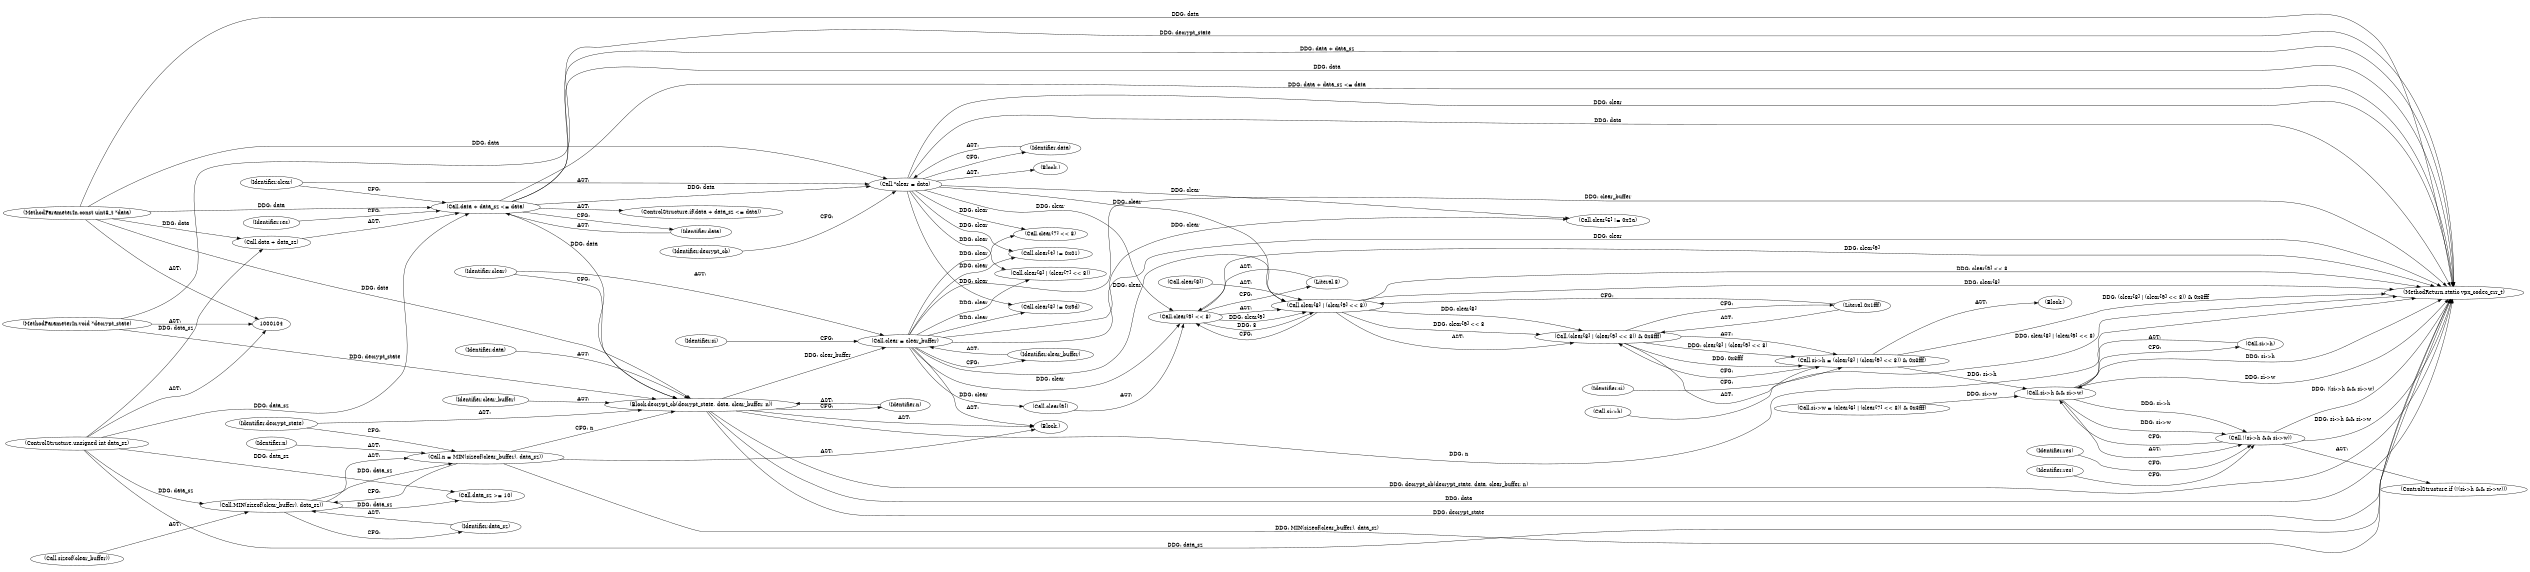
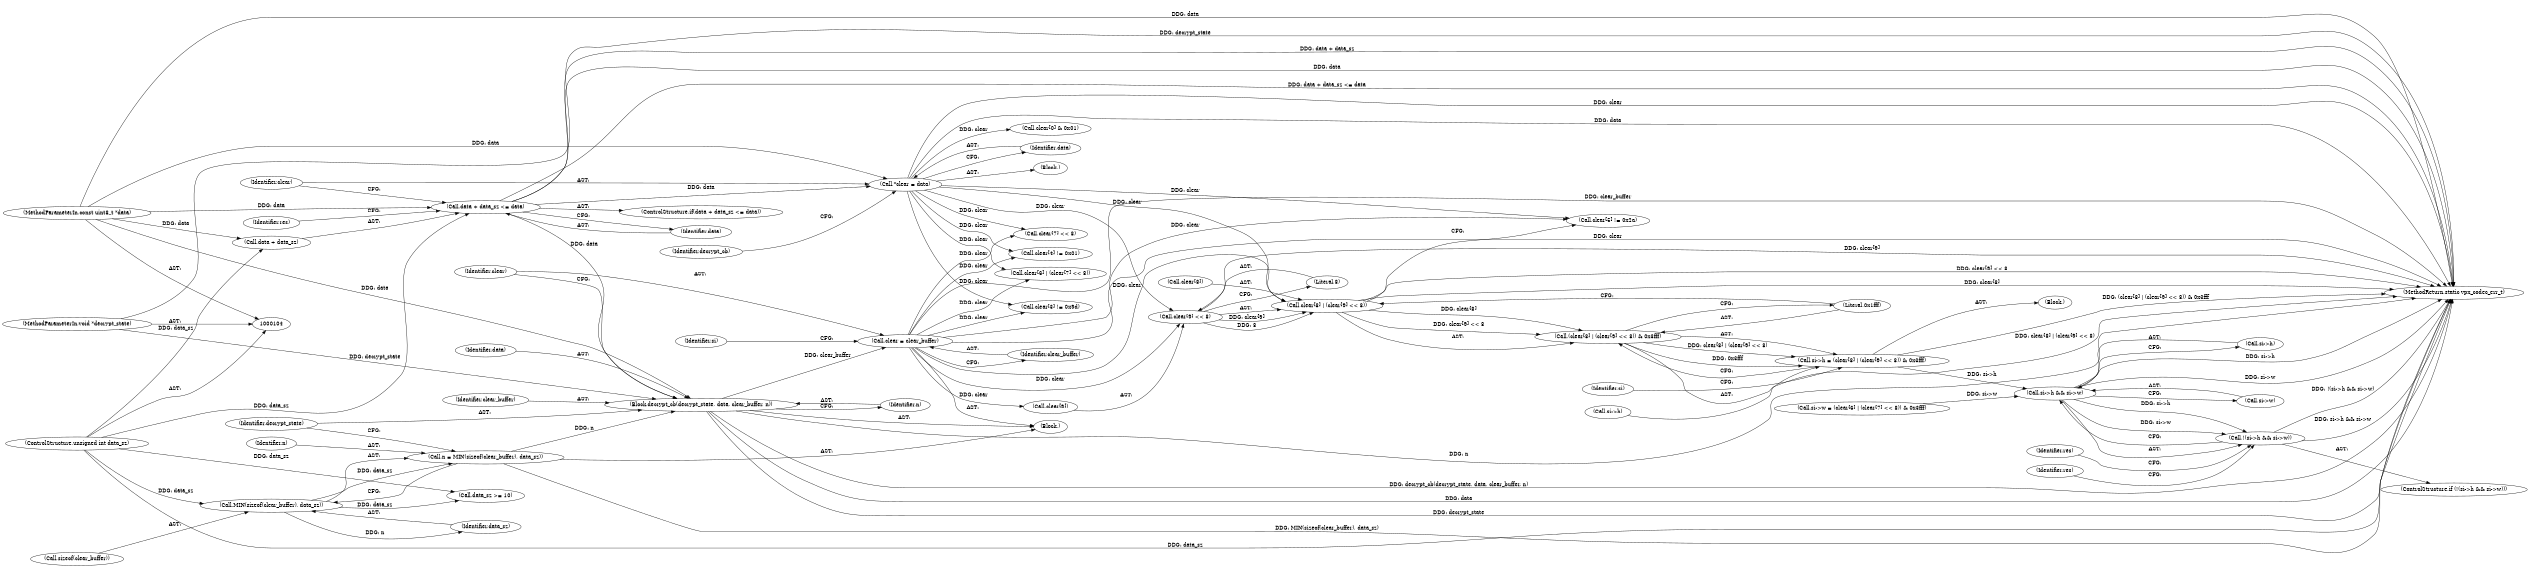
none -> (1051, 129)
(1260, 338) -> (1458, 242)
none -> (2260, 401)
(584, 428) -> (584, 428)
(375, 533) -> (375, 533)
